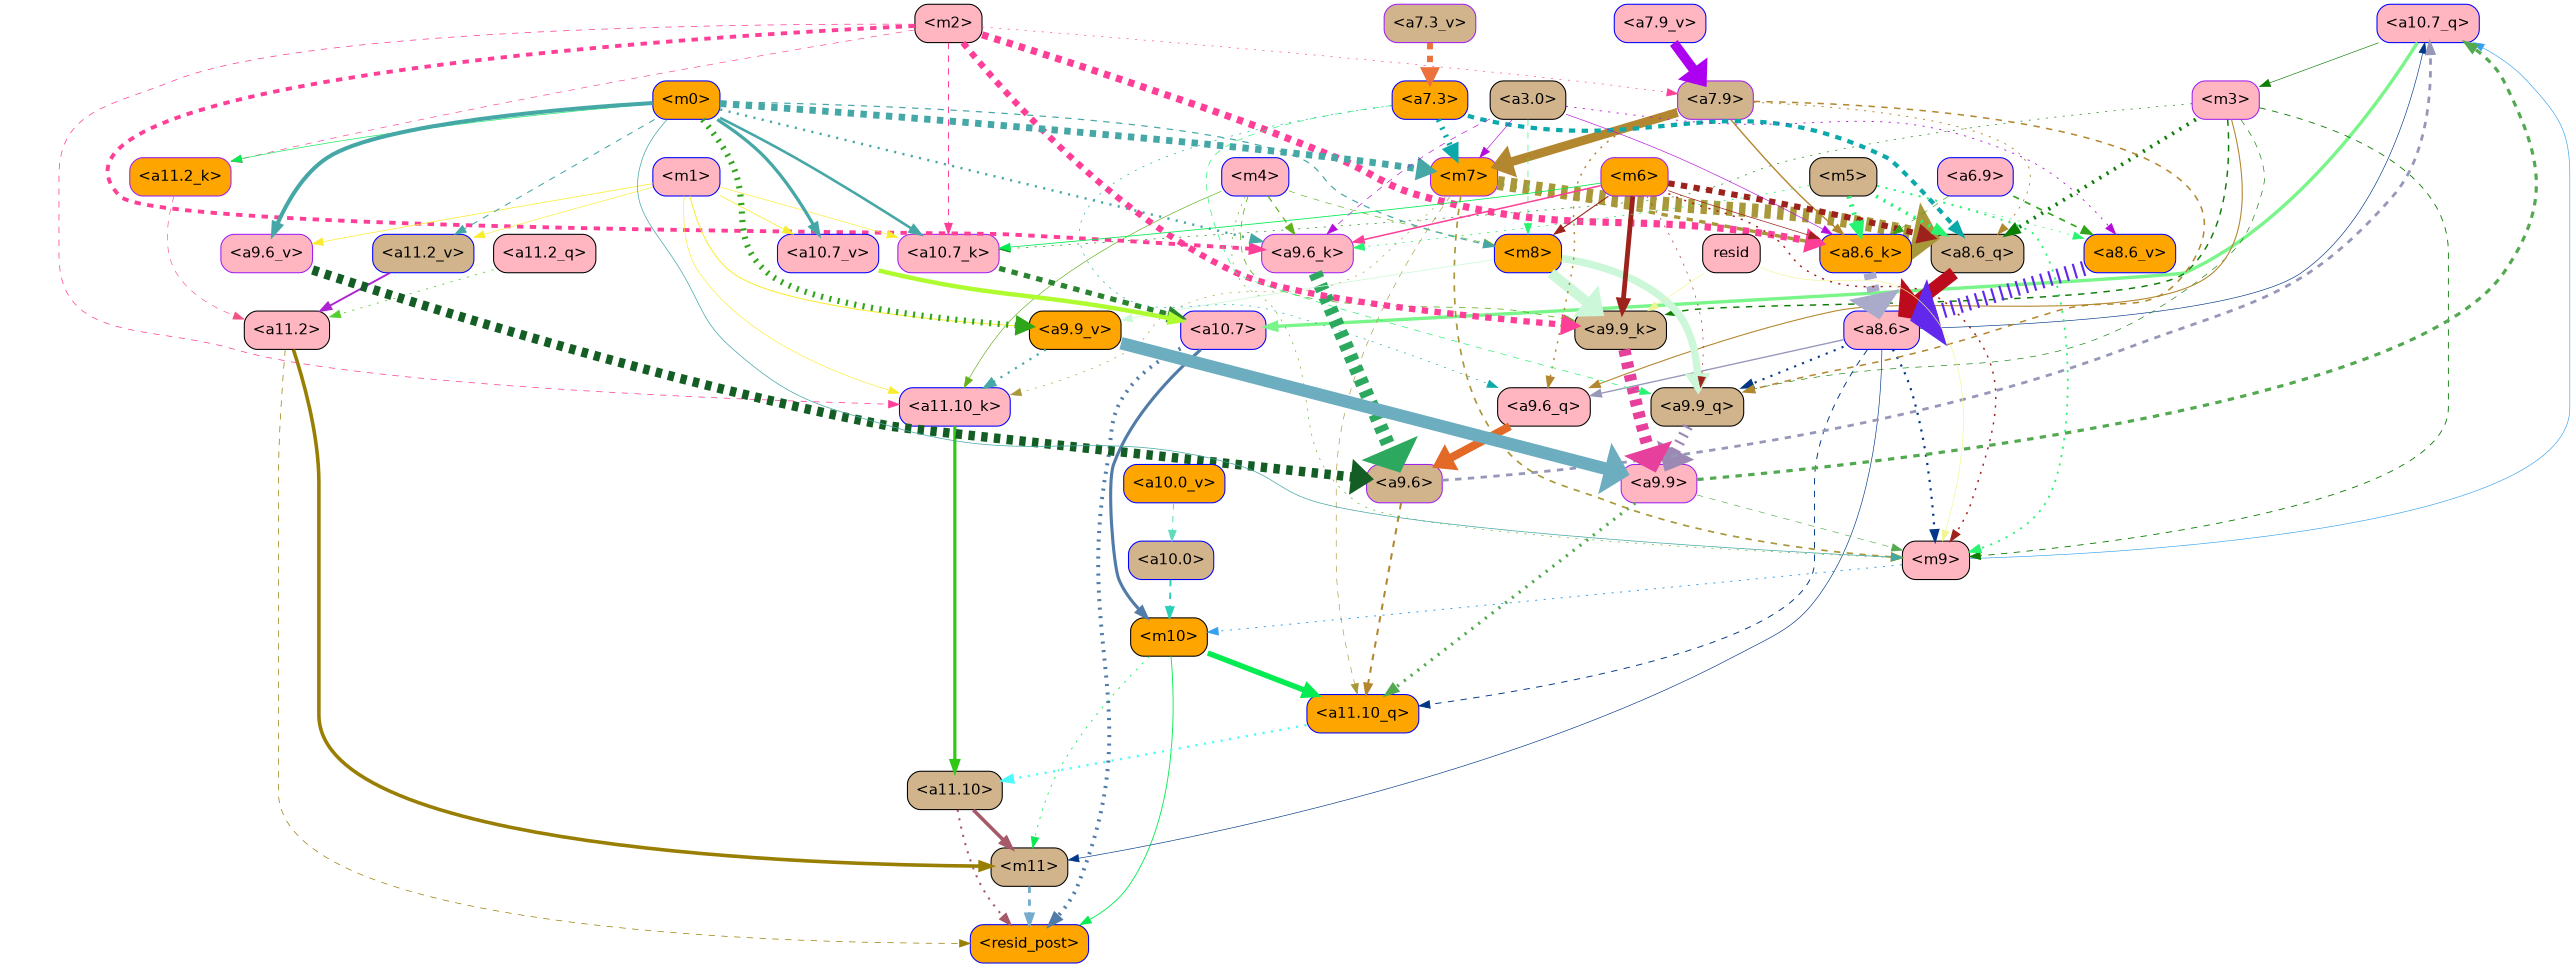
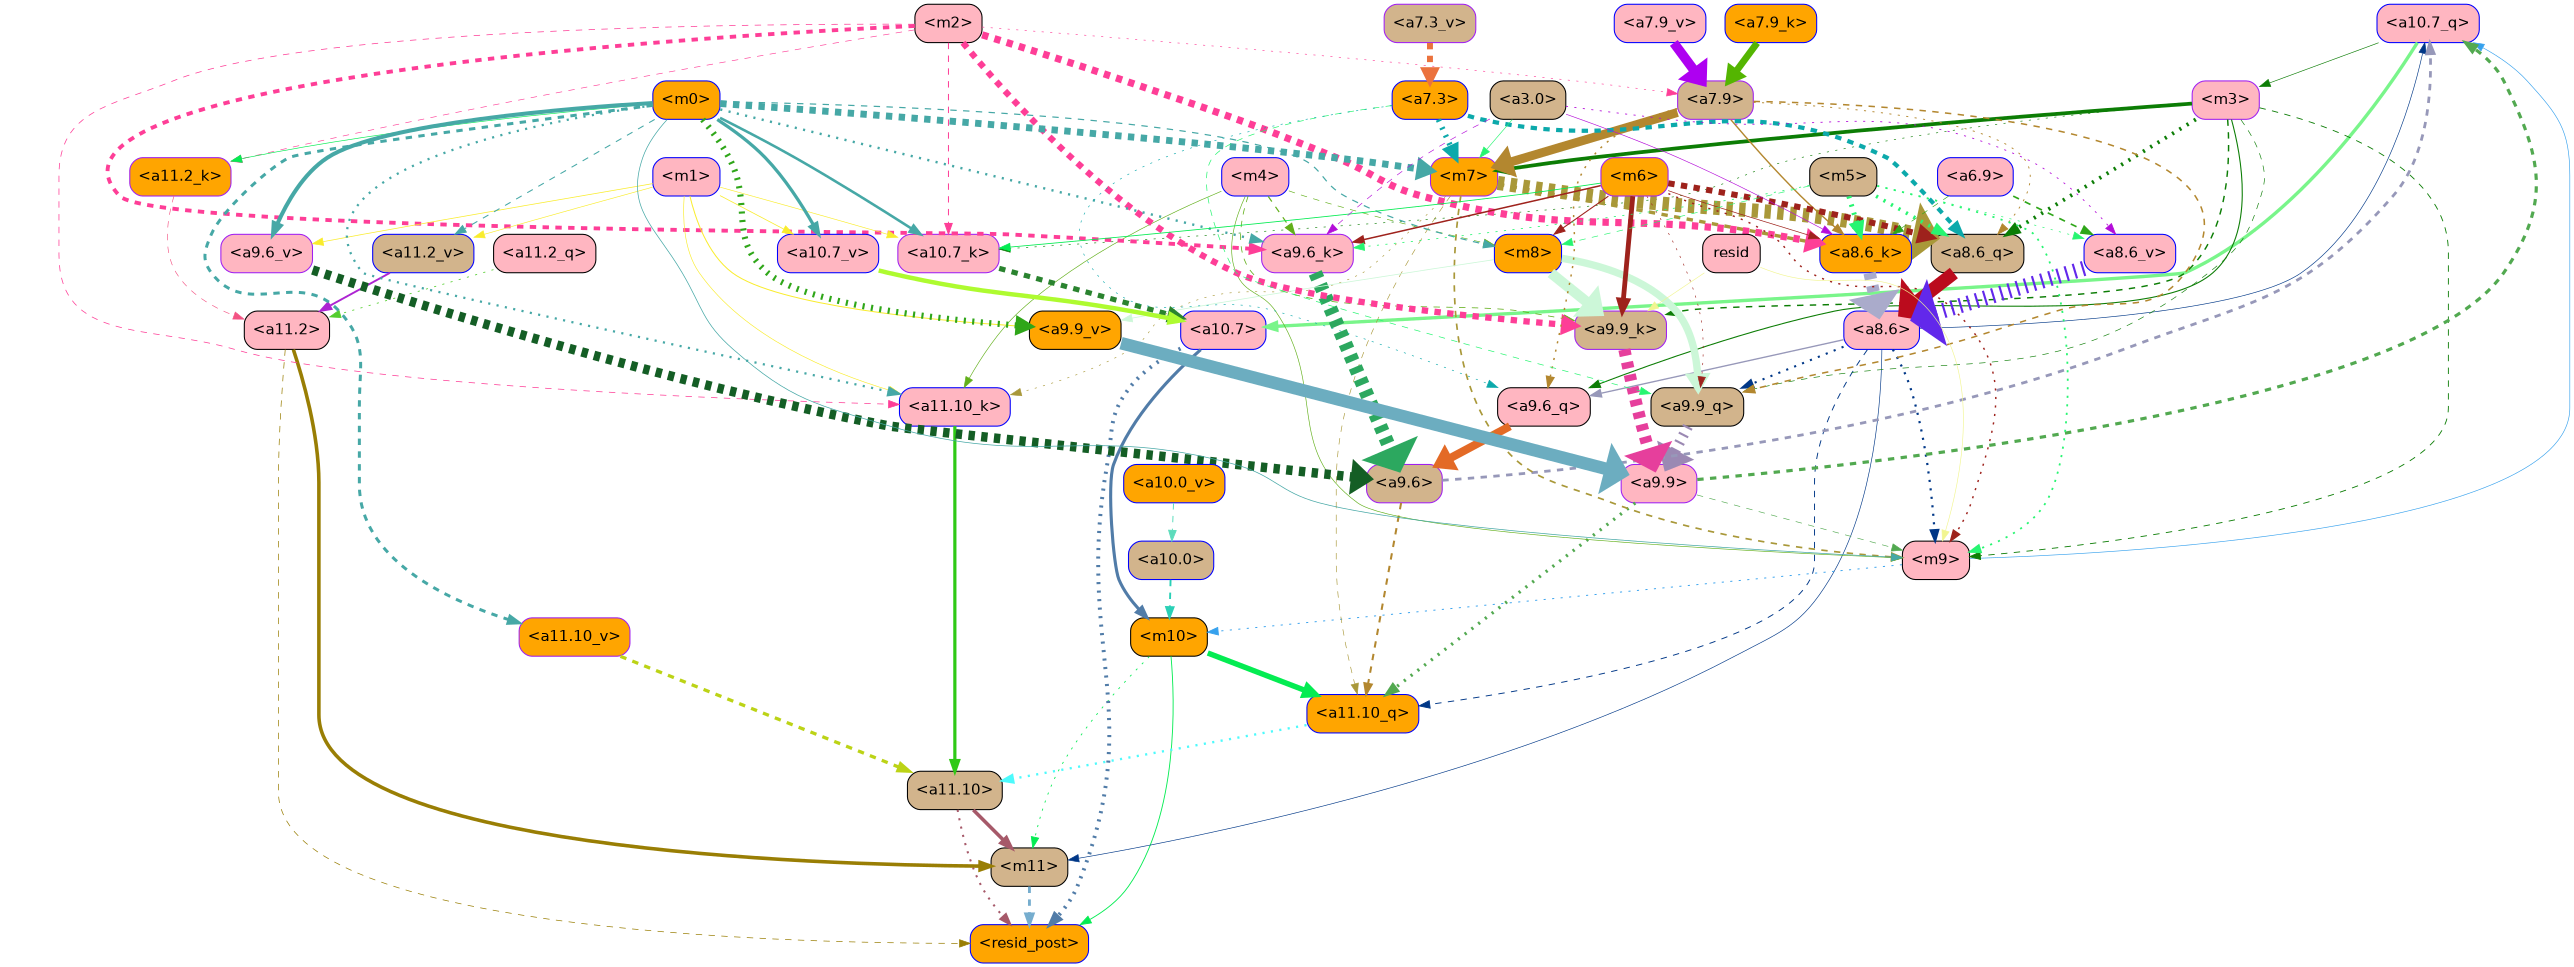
none -> (1771, 23)
none -> (1850, 131)
(1499, 134) -> (1499, 134)
(1528, 171) -> (1691, 214)
(1512, 206) -> (1512, 206)
(2130, 254) -> (2130, 254)
(2004, 306) -> (2004, 306)
(1621, 330) -> (1621, 330)
(1020, 366) -> (413, 286)
(1363, 505) -> (1363, 505)
none -> (575, 637)
